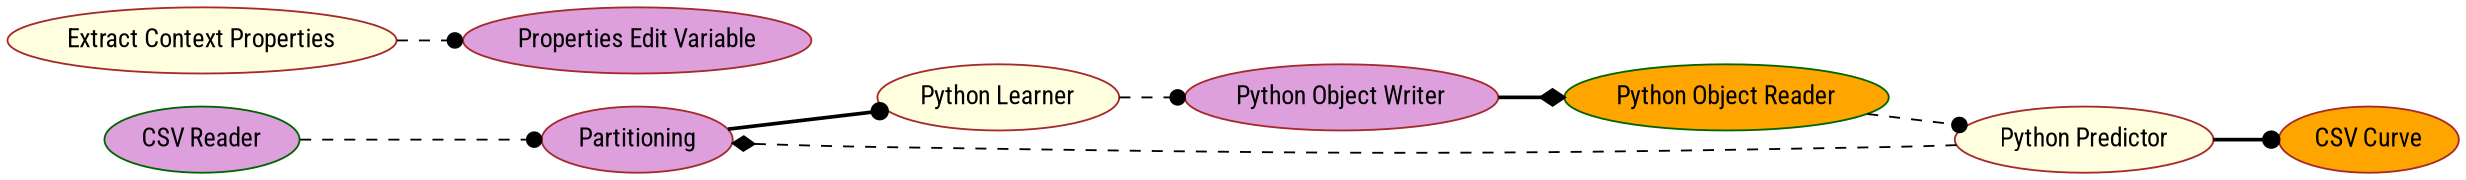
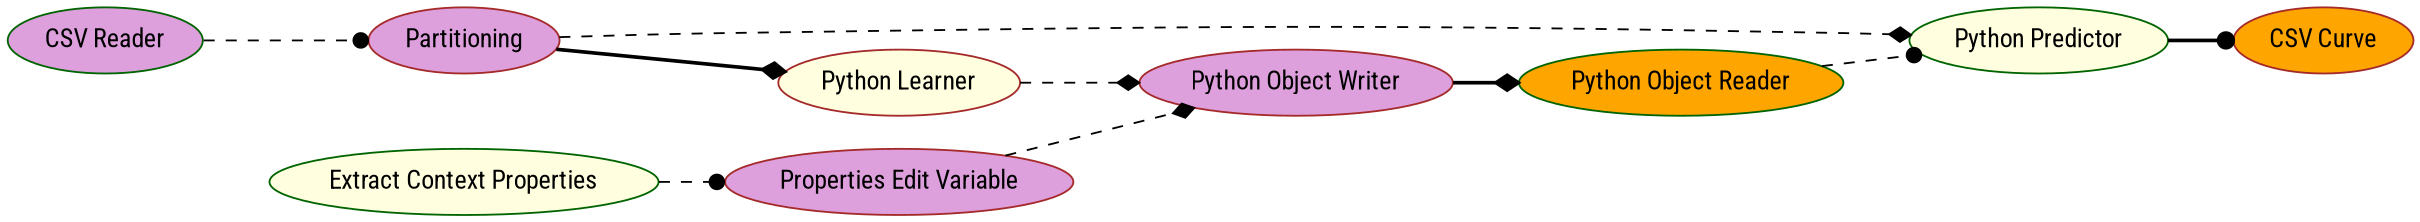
(202, 40) -> (464, 182)
(1145, 97) -> (1068, 83)
(800, 121) -> (659, 59)
none -> (1089, 134)
(2084, 140) -> (2039, 40)
(1356, 153) -> (1224, 27)
